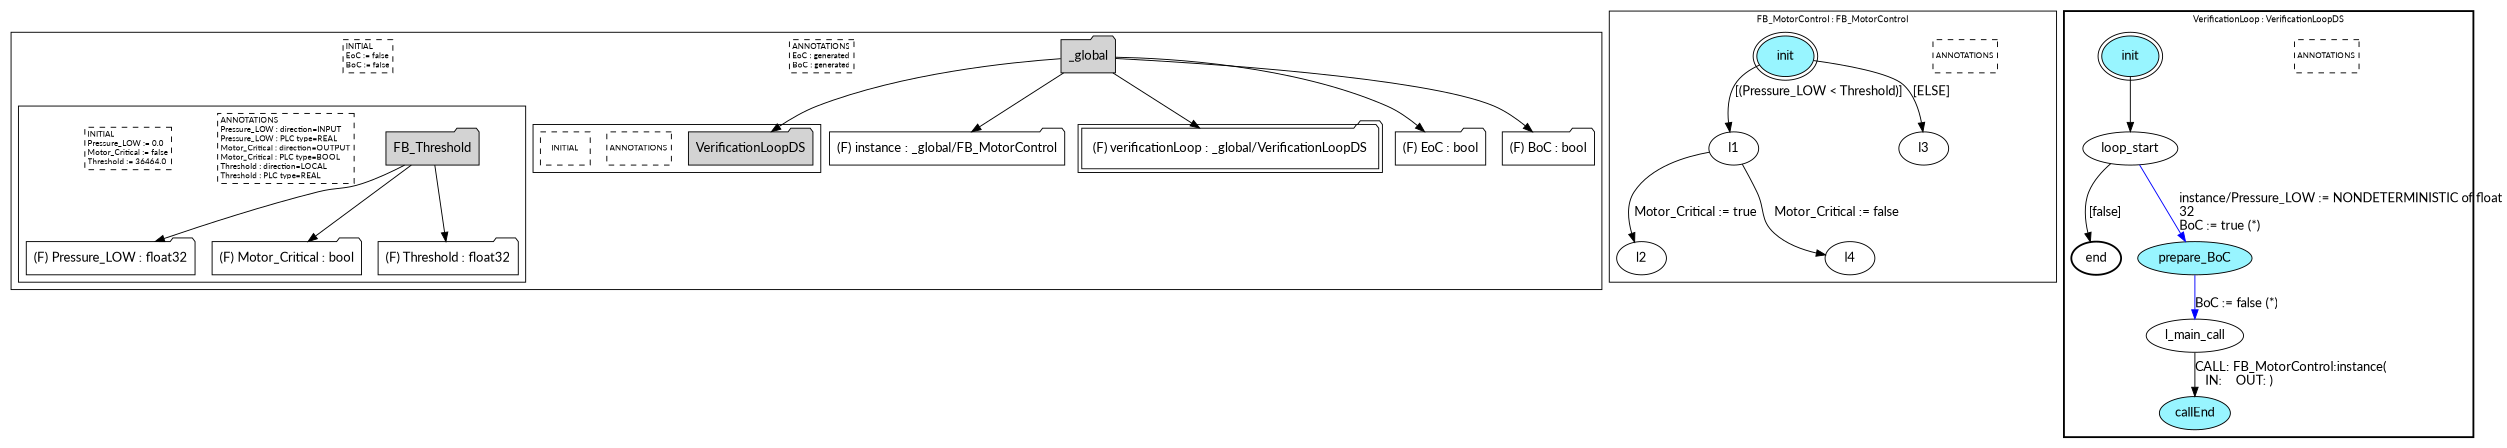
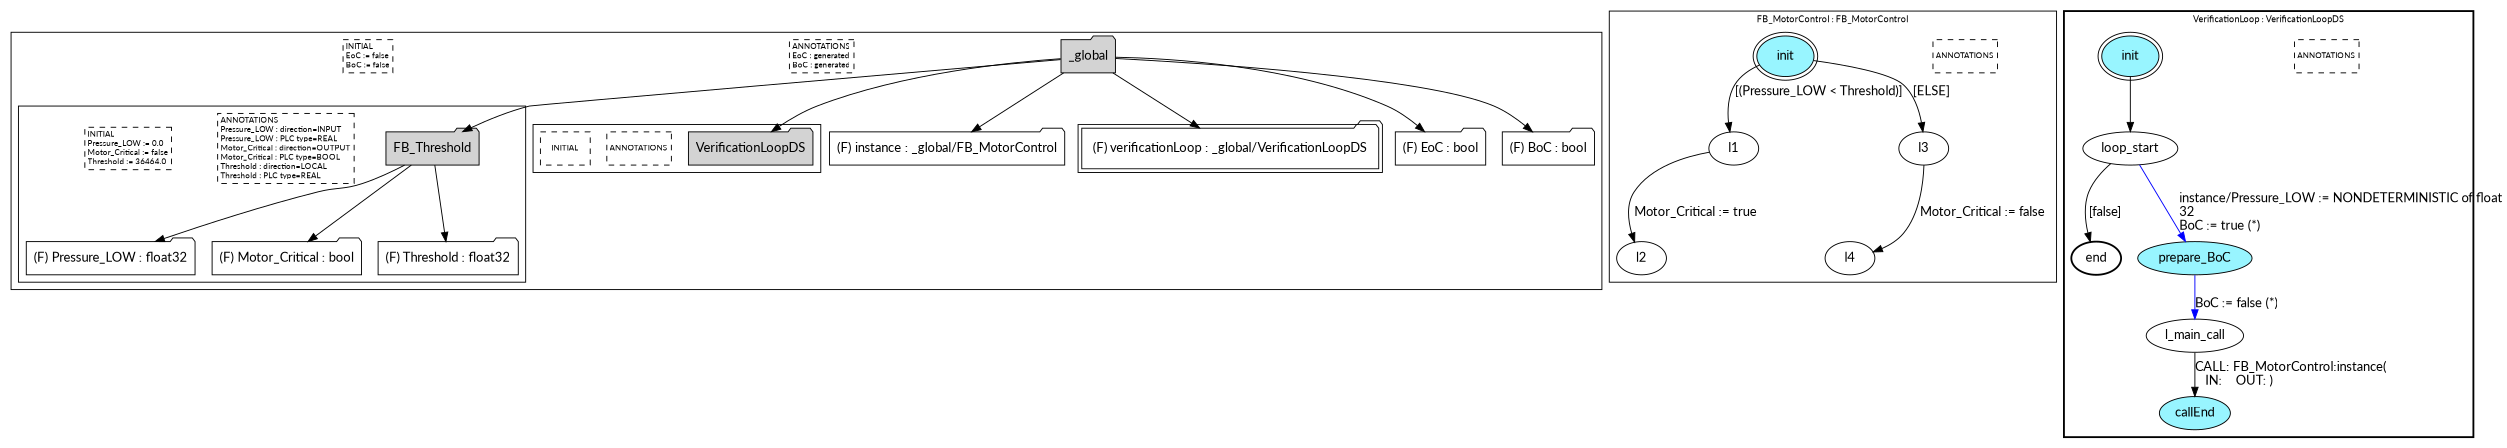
none -> (764, 85)
(1766, 221) -> (1915, 214)
